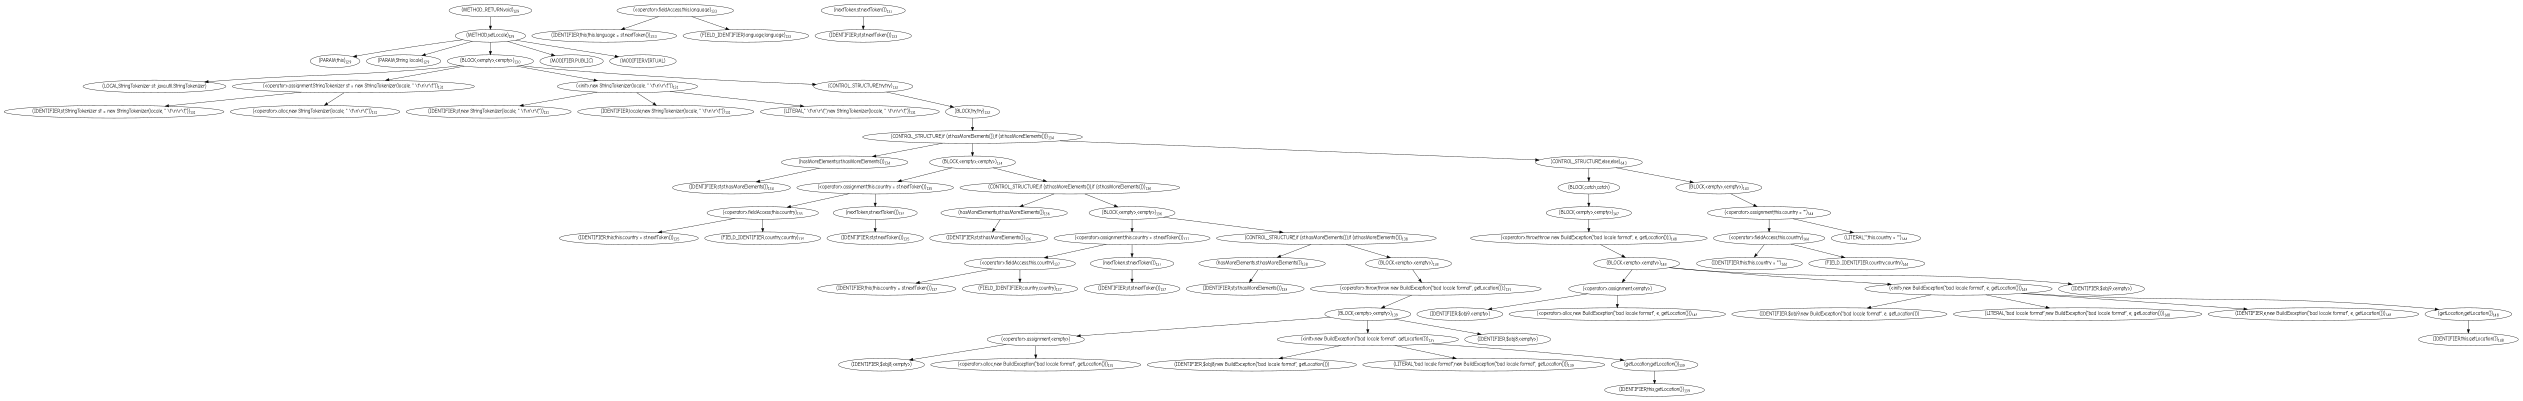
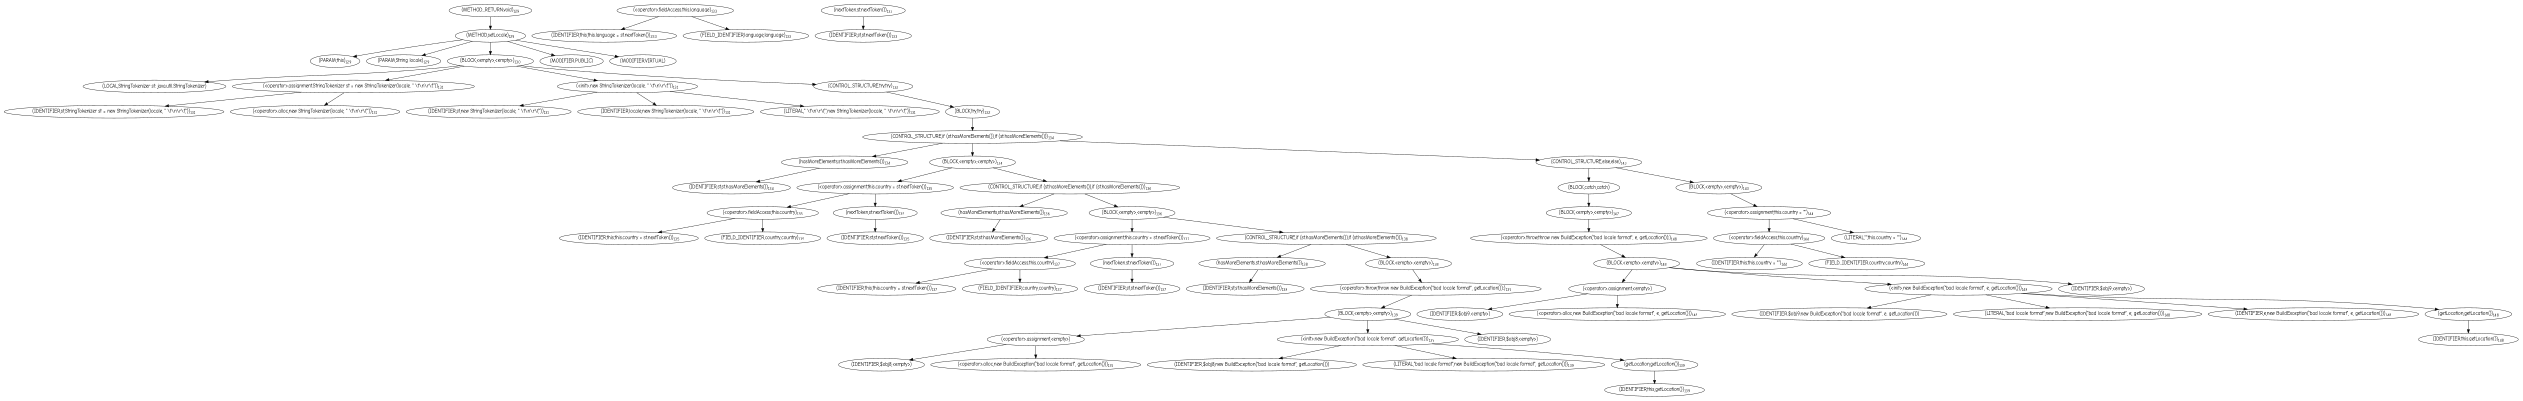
(1624, 162) -> (1624, 162)
